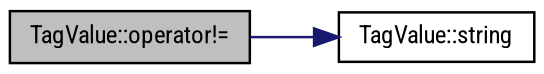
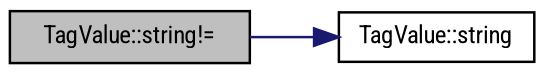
(130, 37) -> (130, 37)
